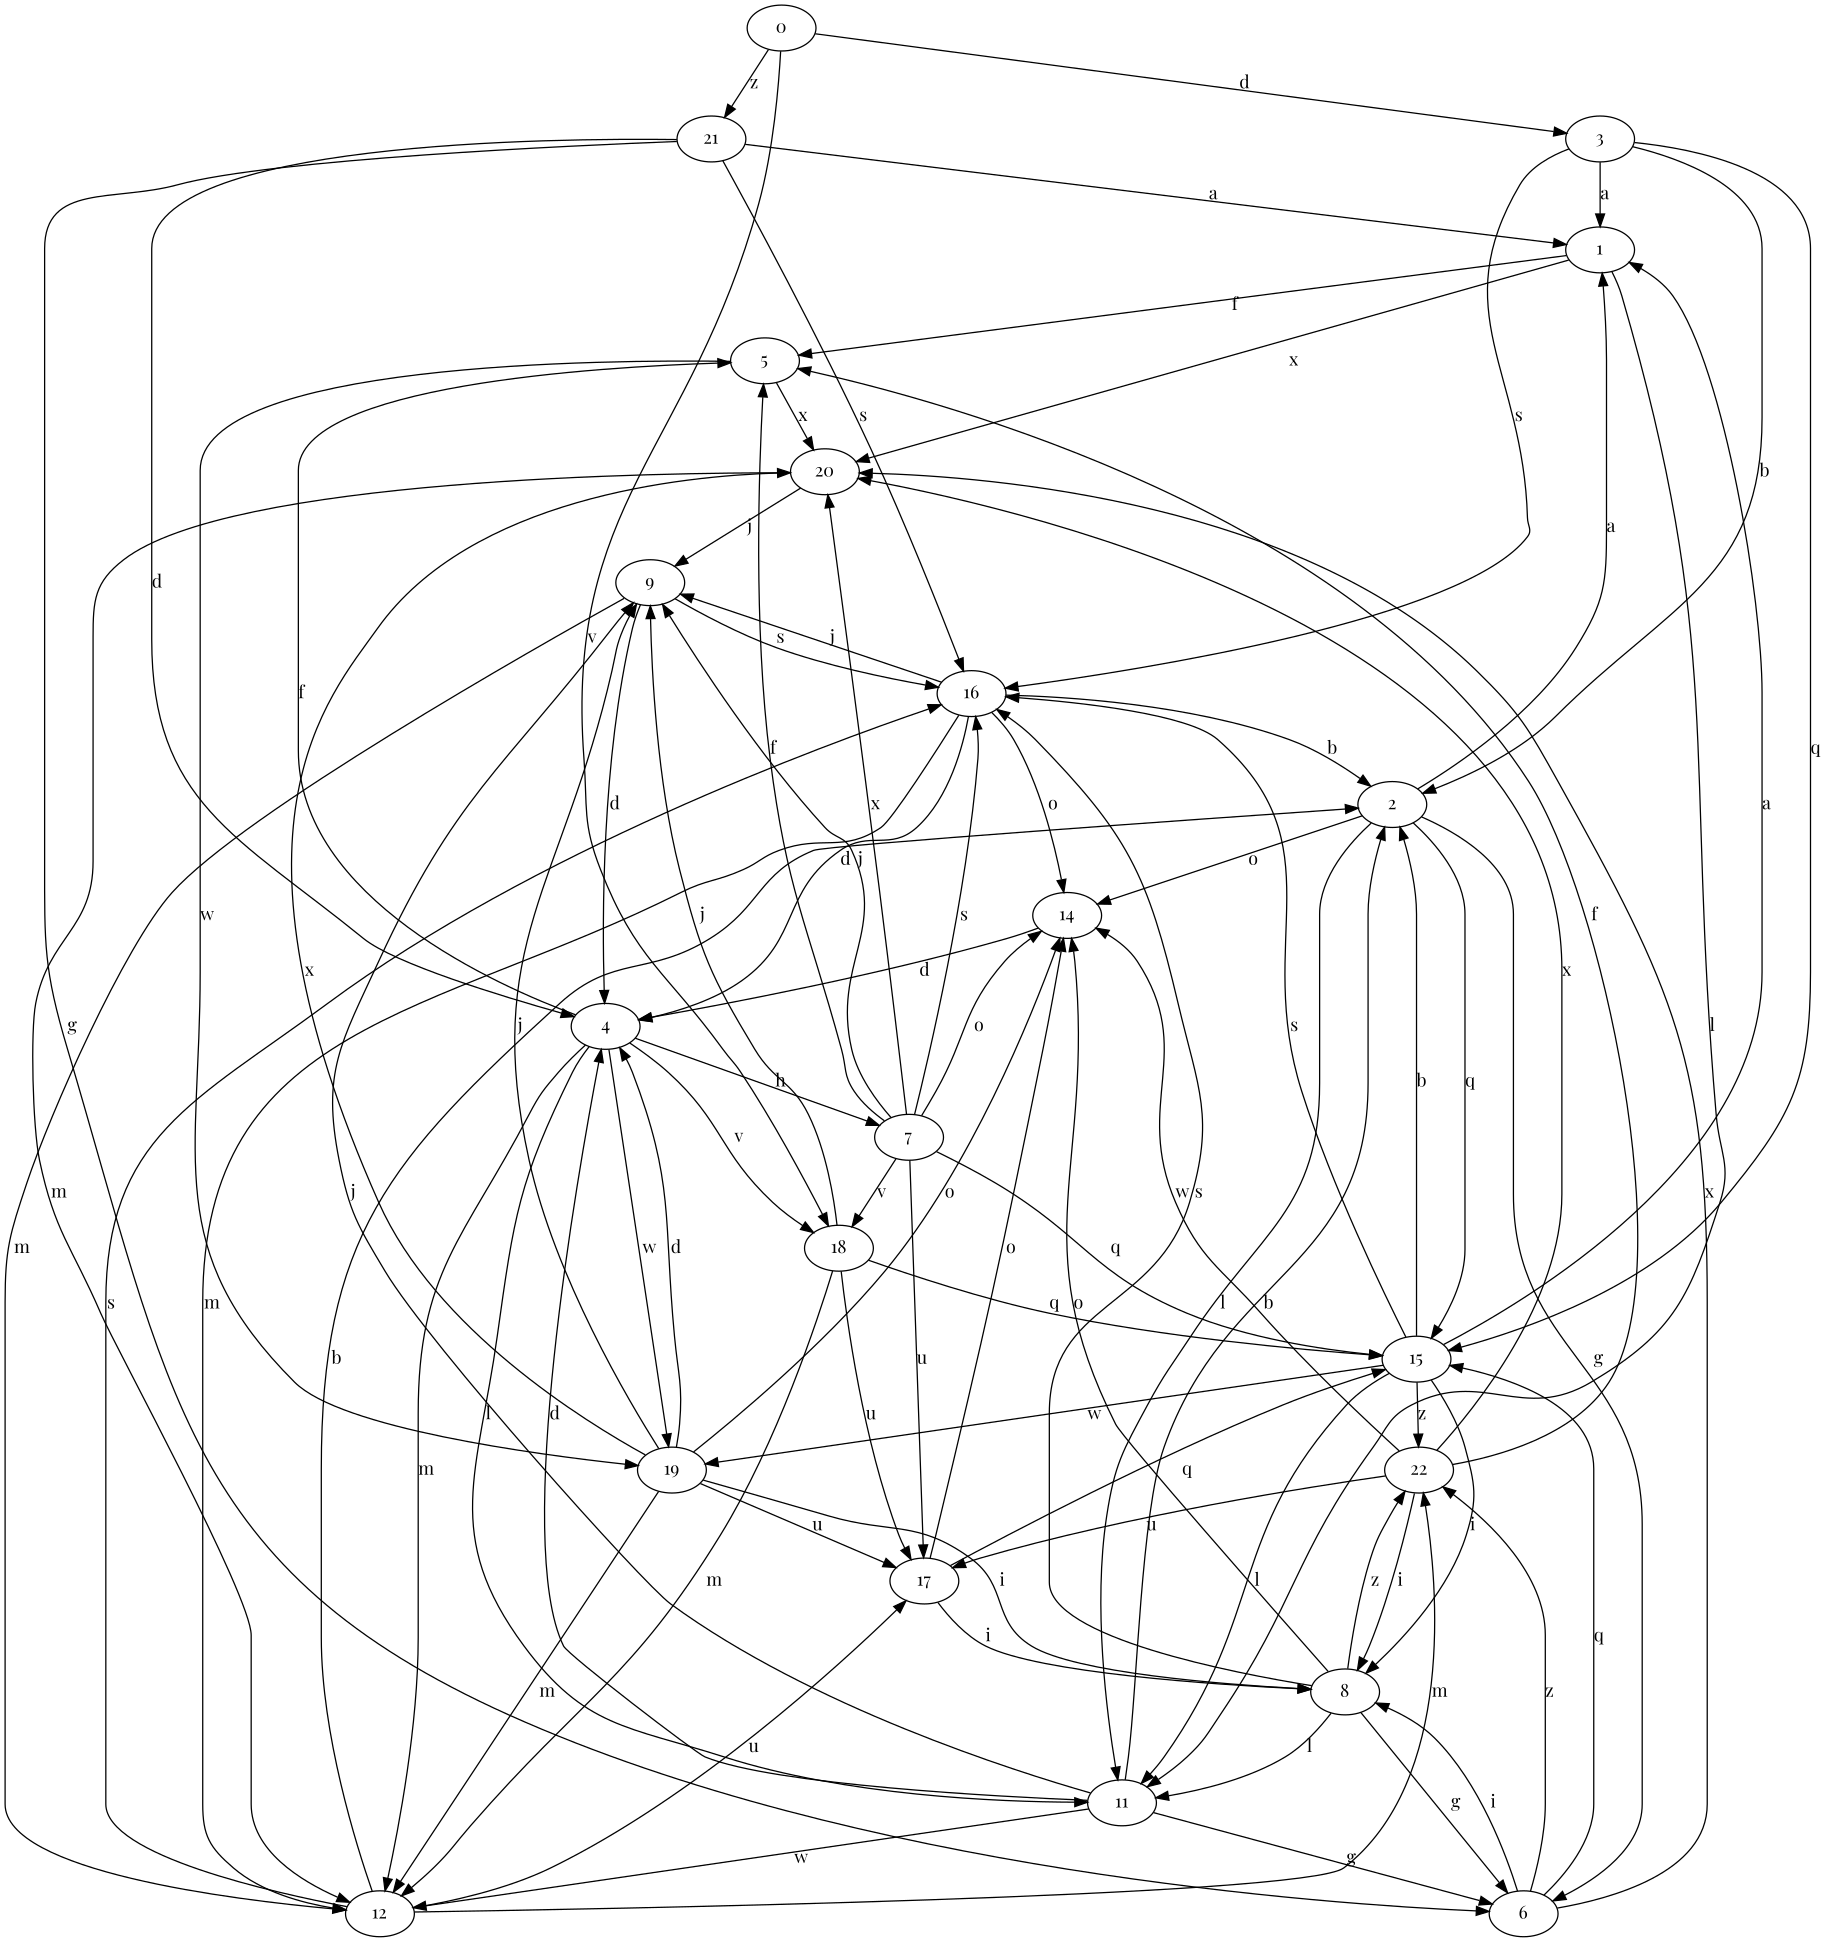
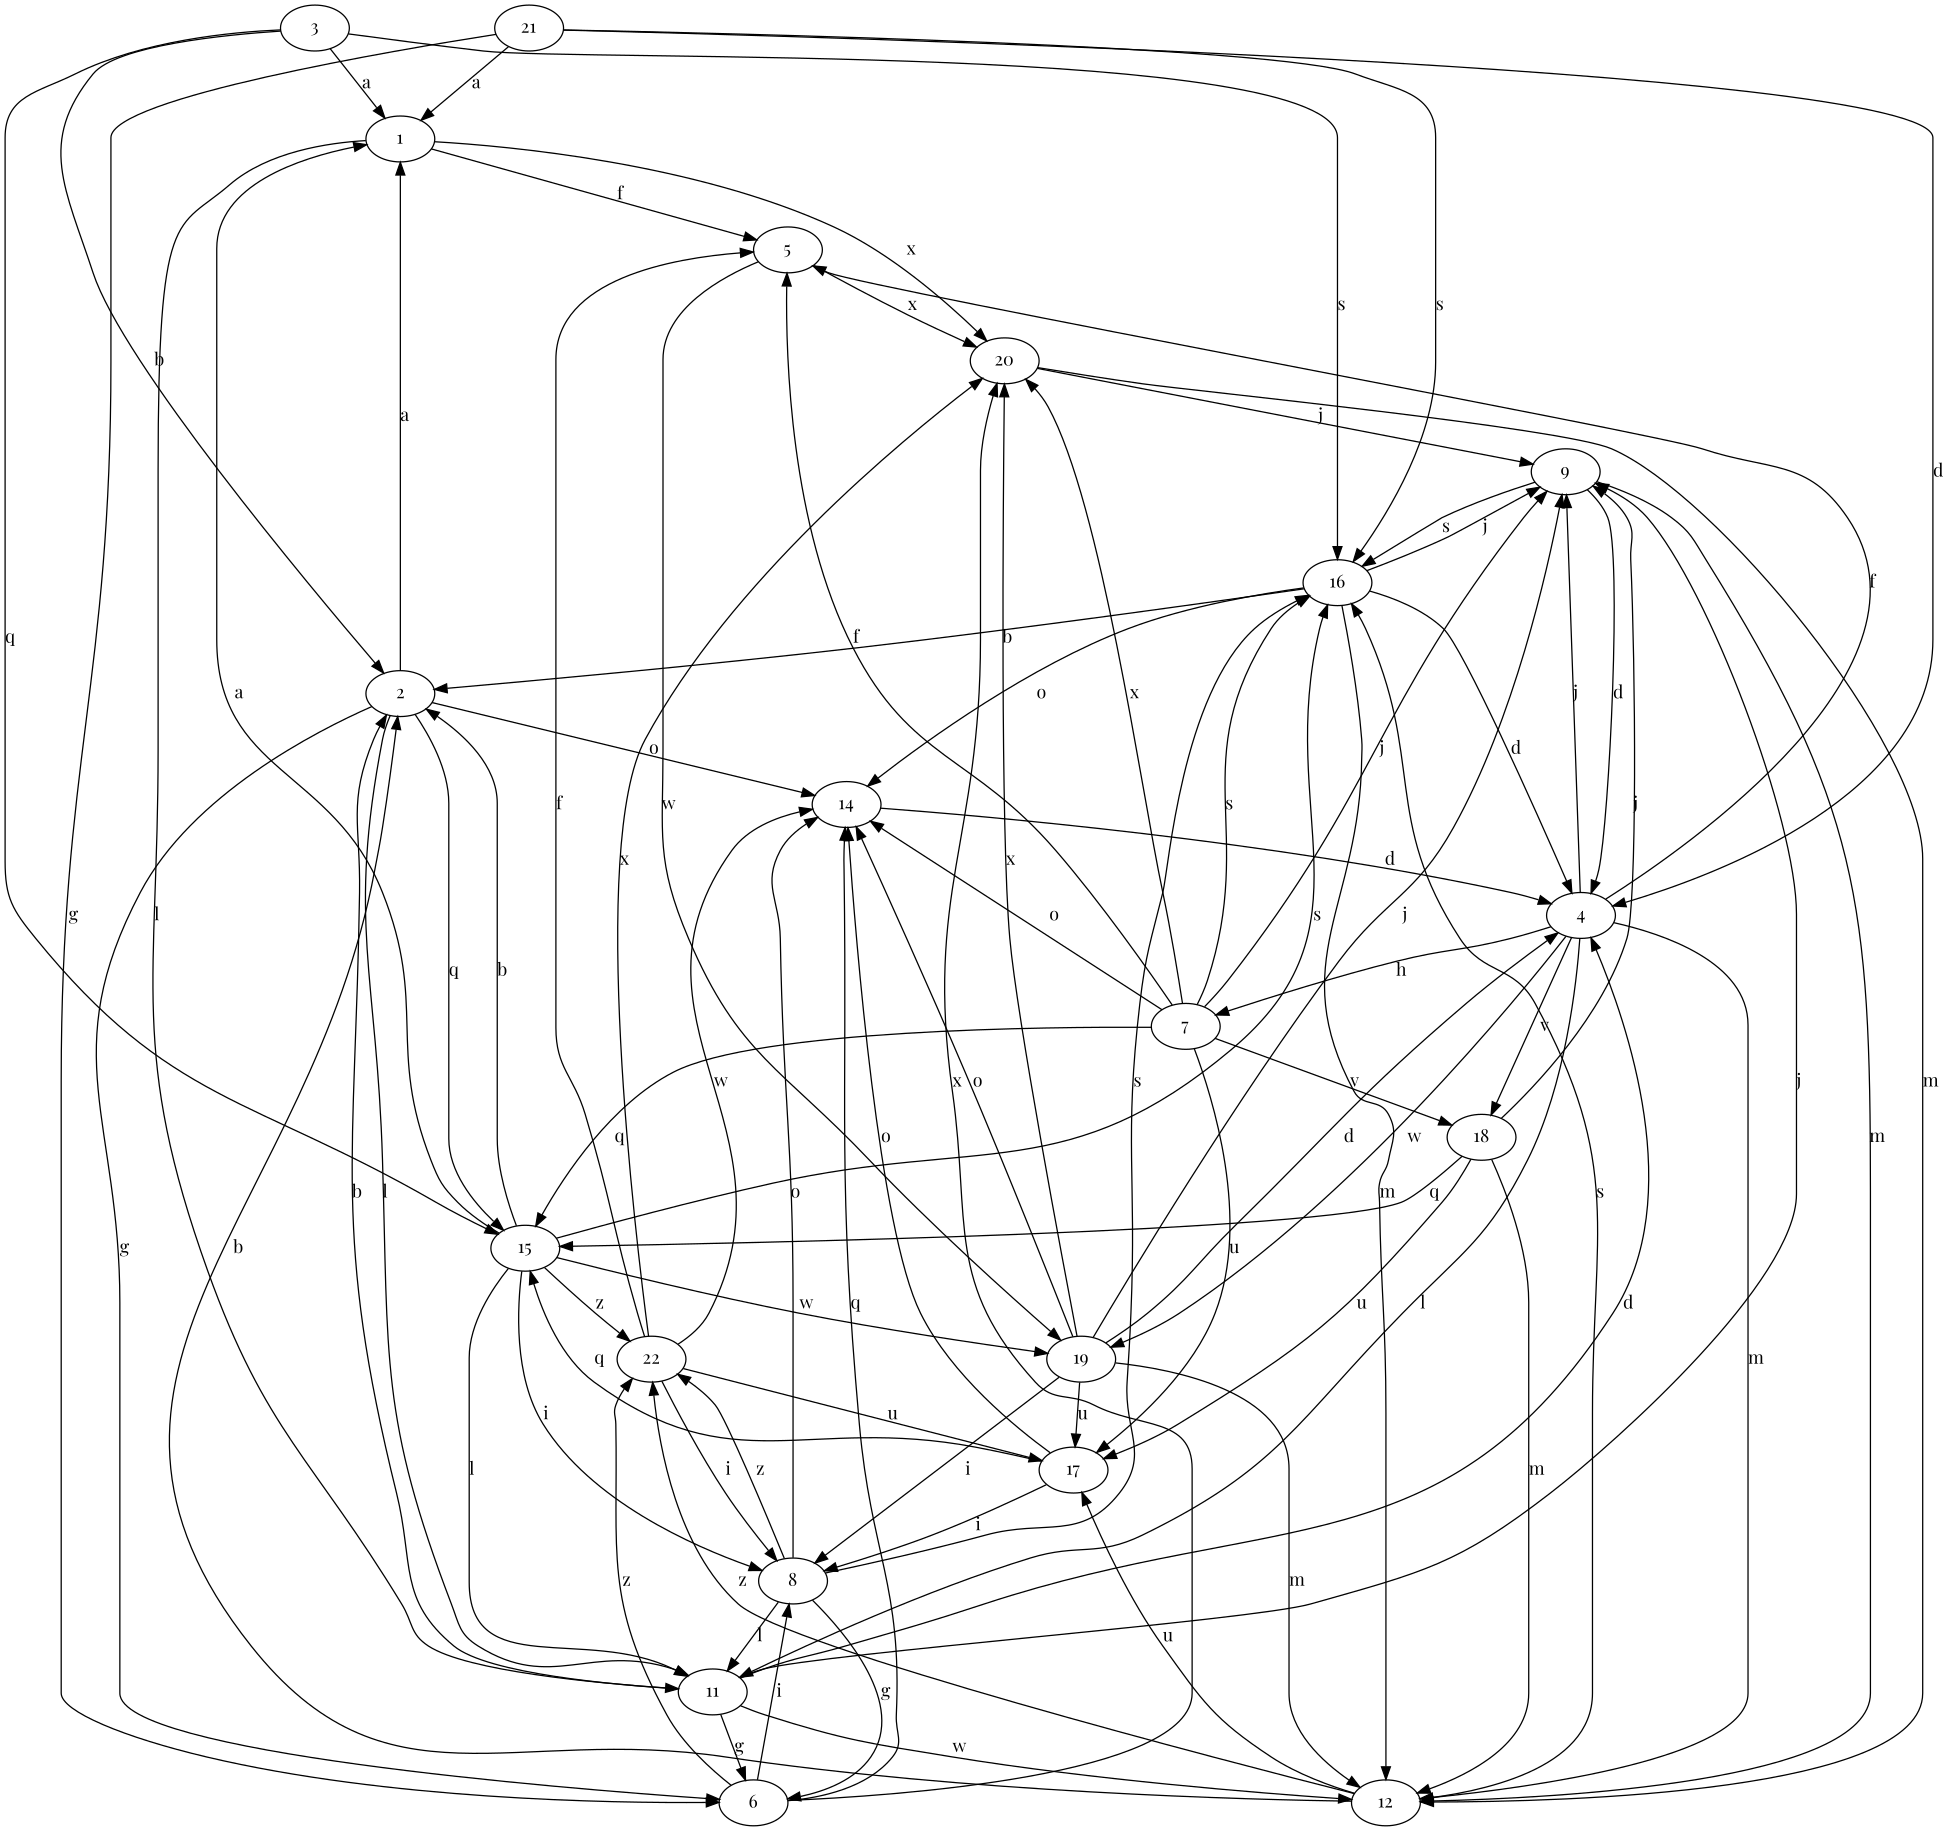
(782, 28) -> none
none -> (1574, 700)
(1594, 1601) -> (854, 1359)
(1440, 1692) -> (743, 1581)
